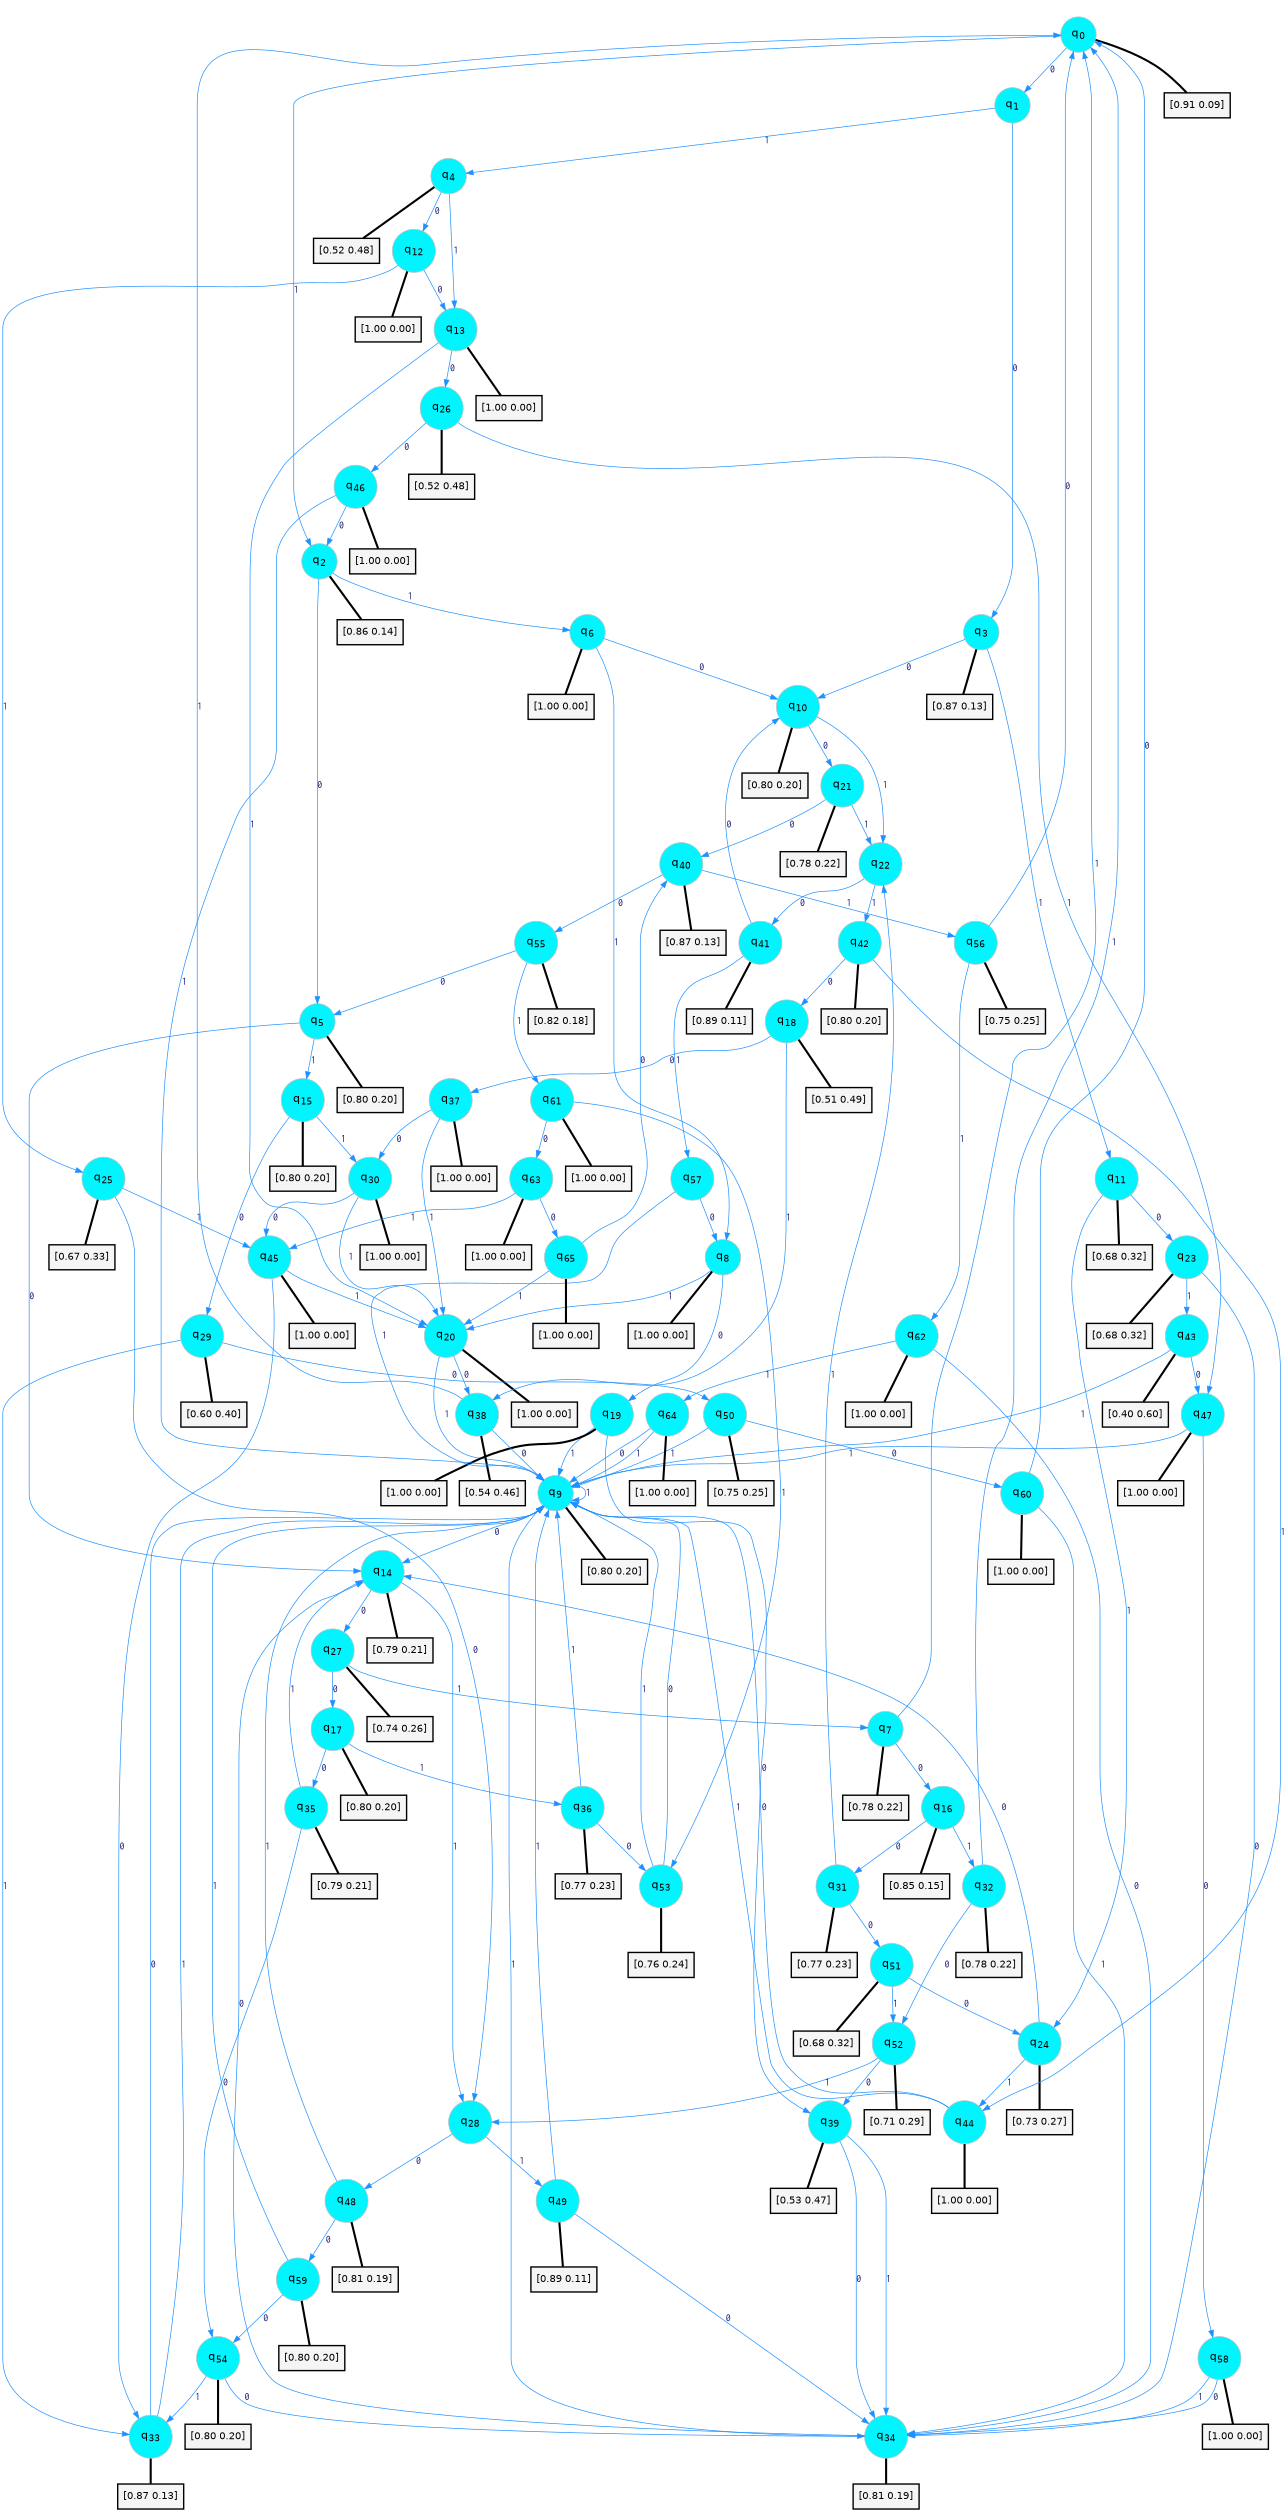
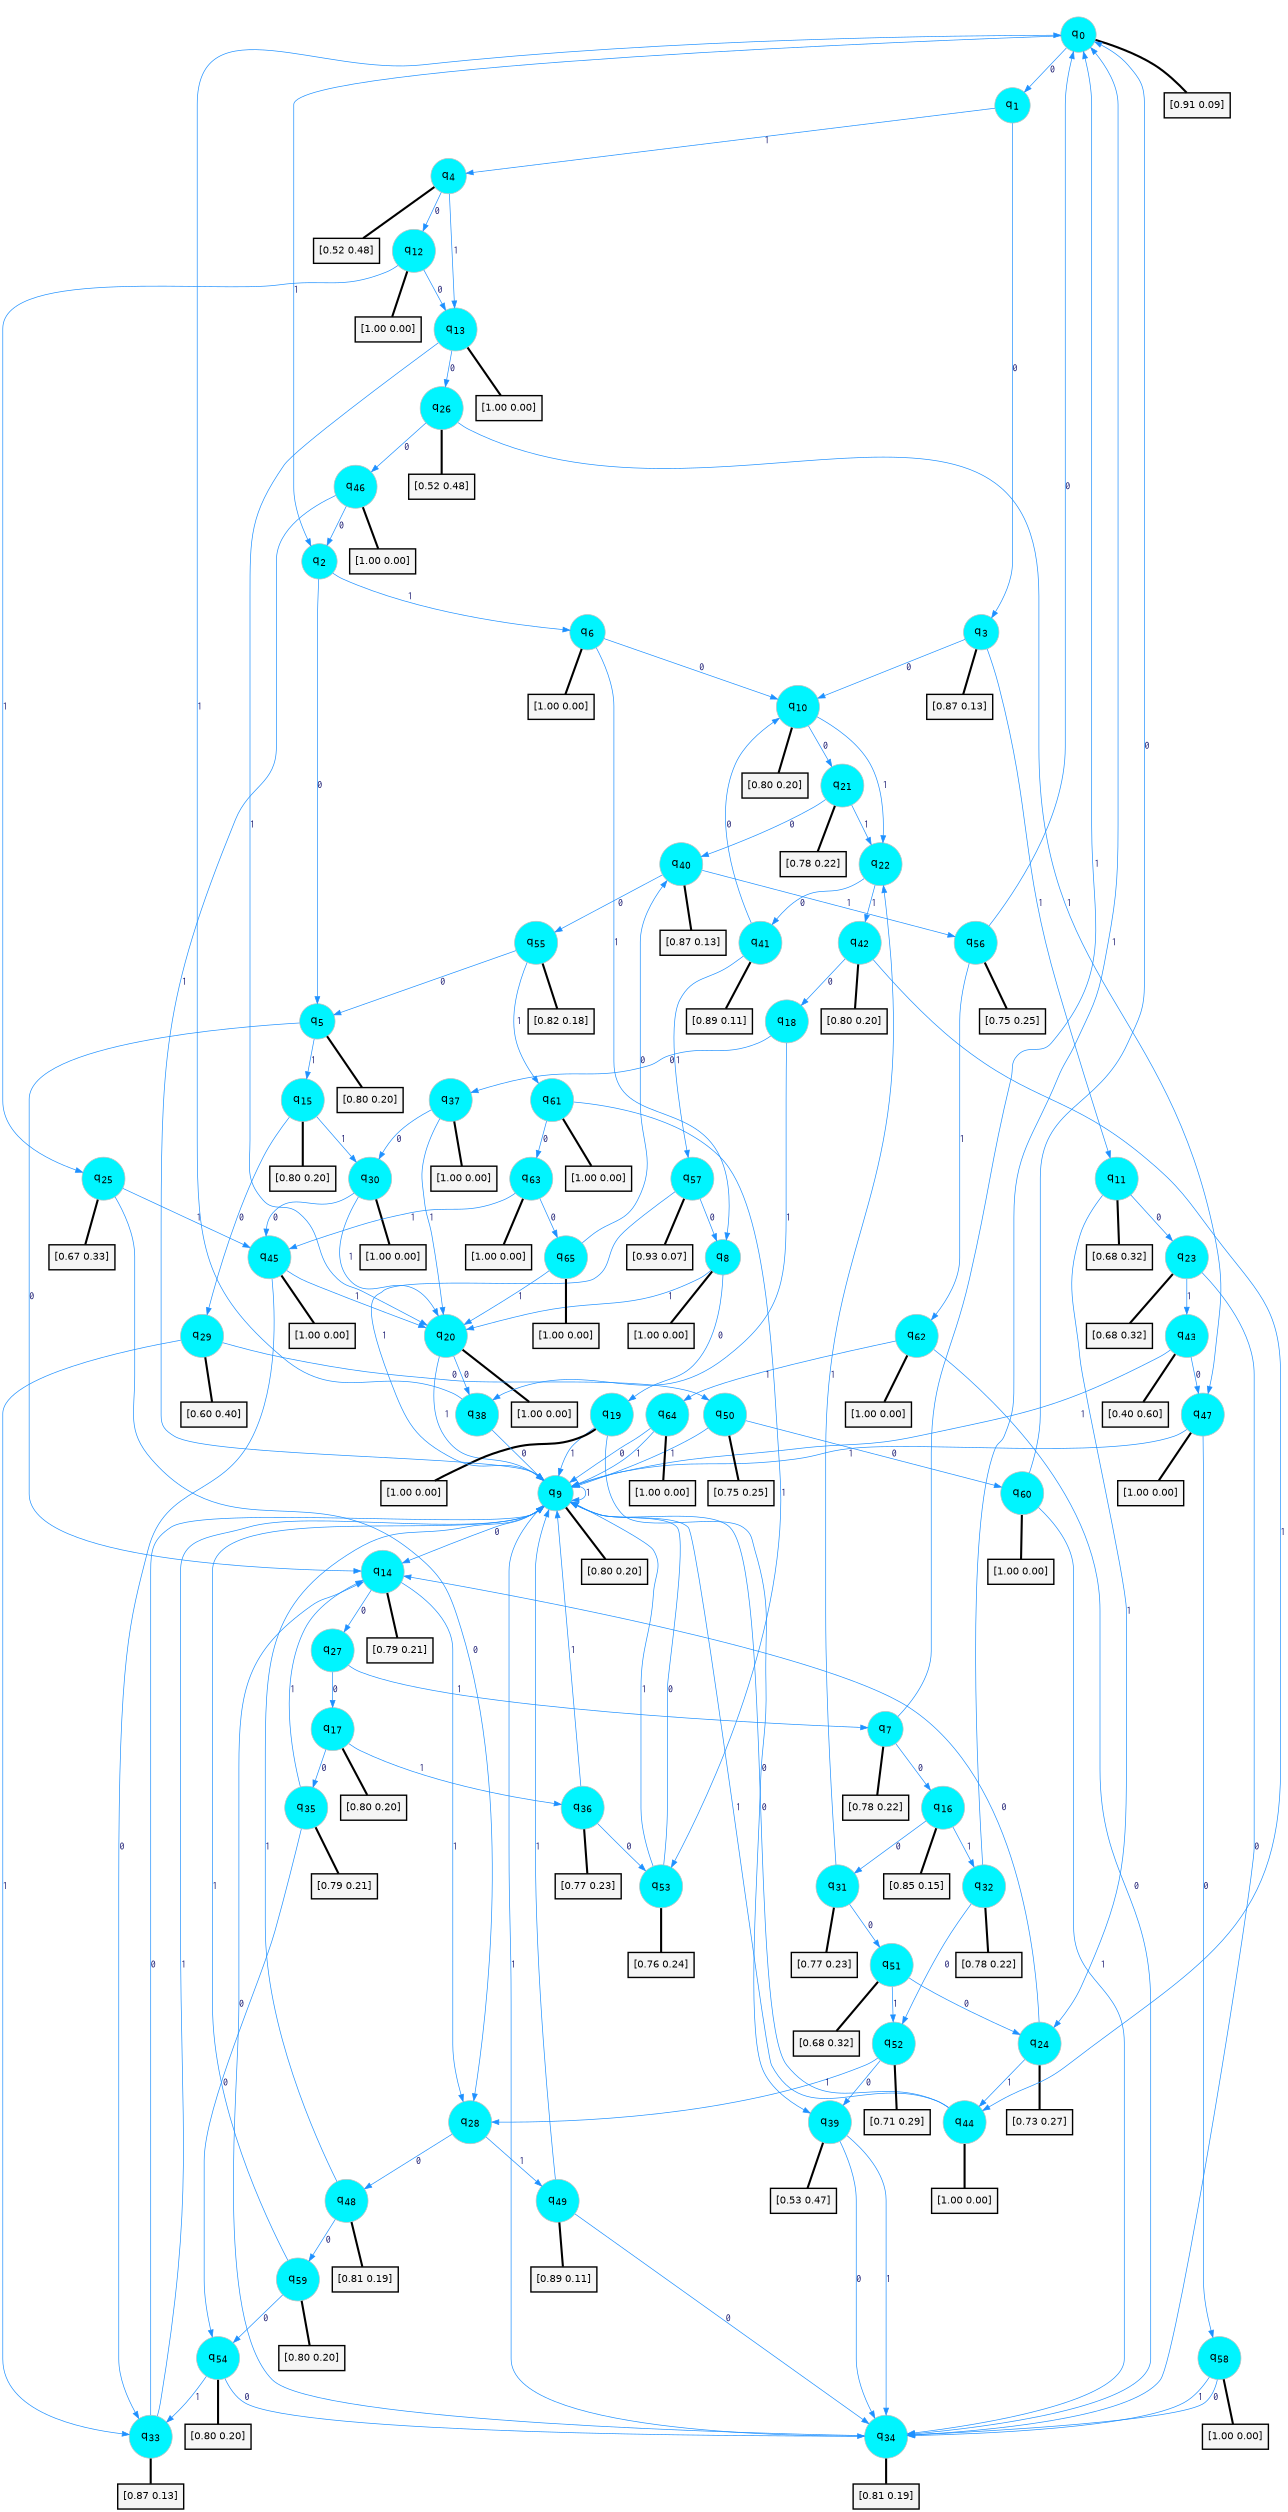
(370, 632) -> none
(839, 1100) -> none
none -> (660, 1257)
(492, 1493) -> none
(400, 1729) -> none
